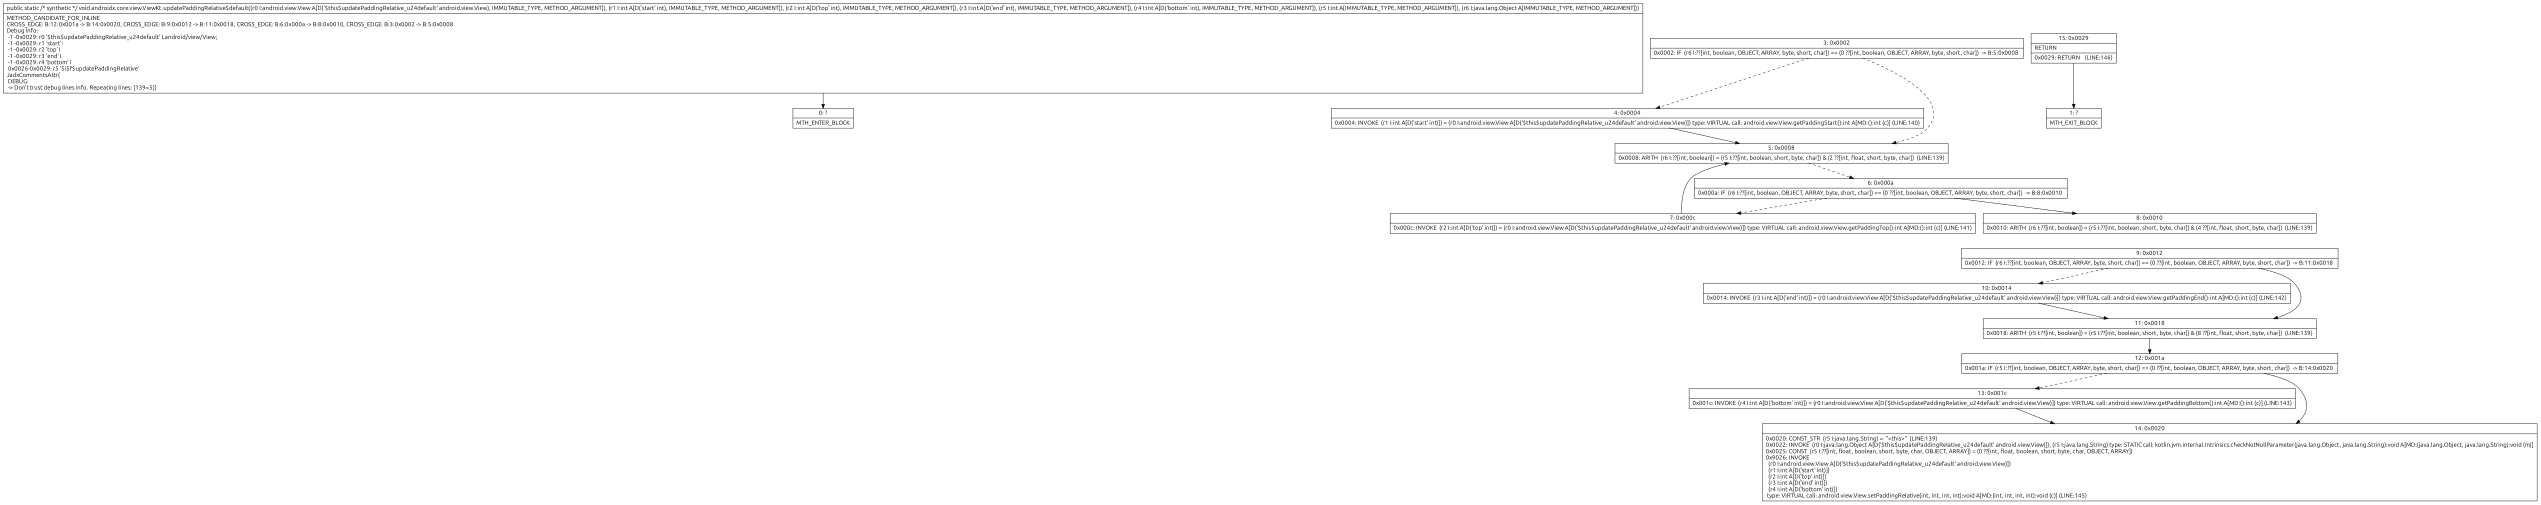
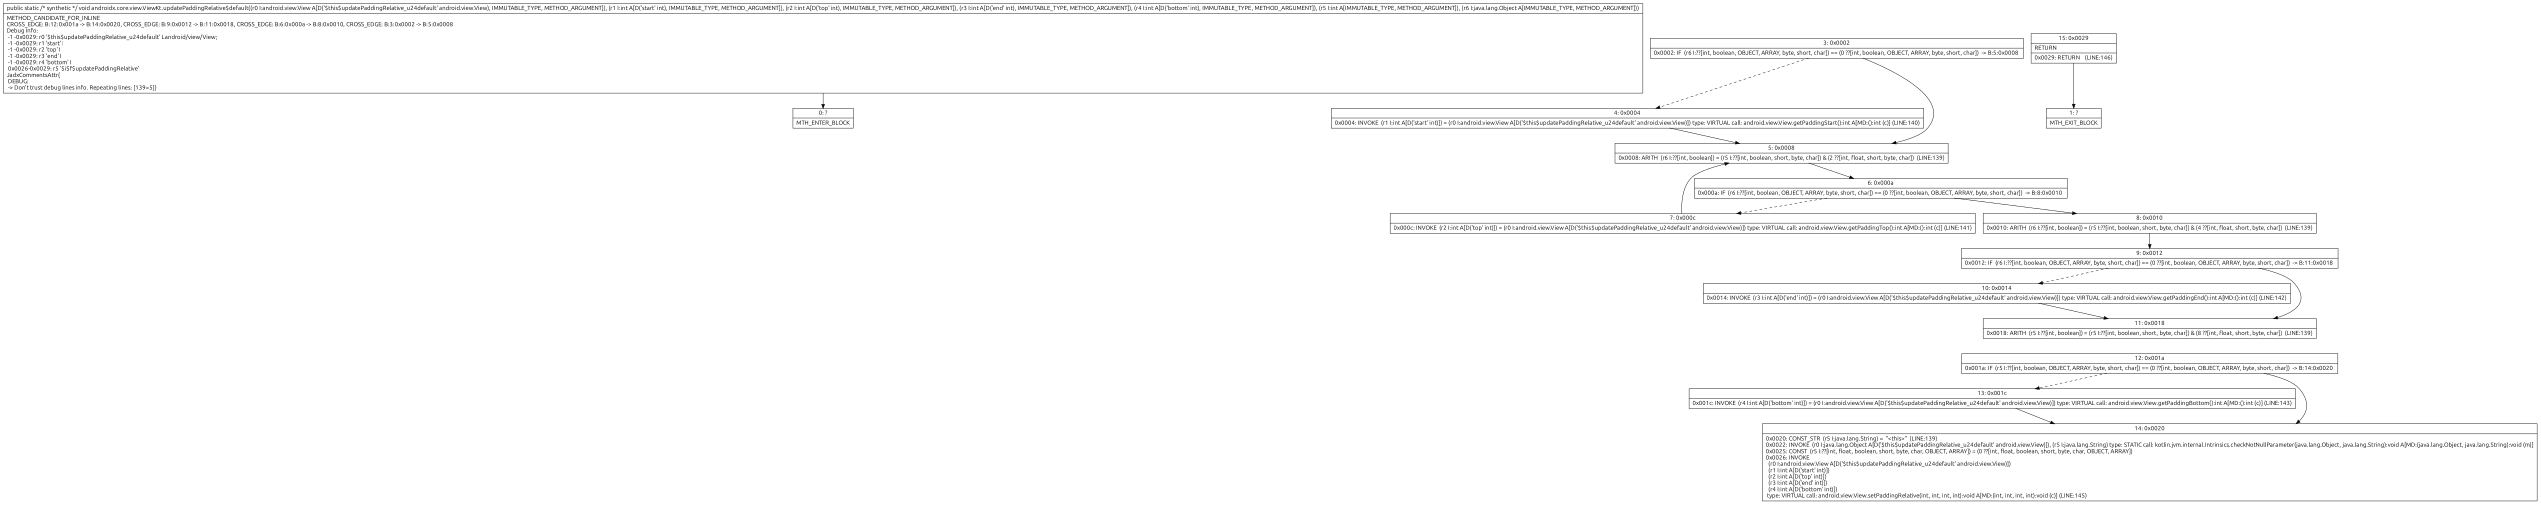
(1925, 95) -> (1925, 95)
(1829, 170) -> (1829, 170)
none -> (2150, 239)
(2150, 344) -> none
(1789, 458) -> (1789, 458)
